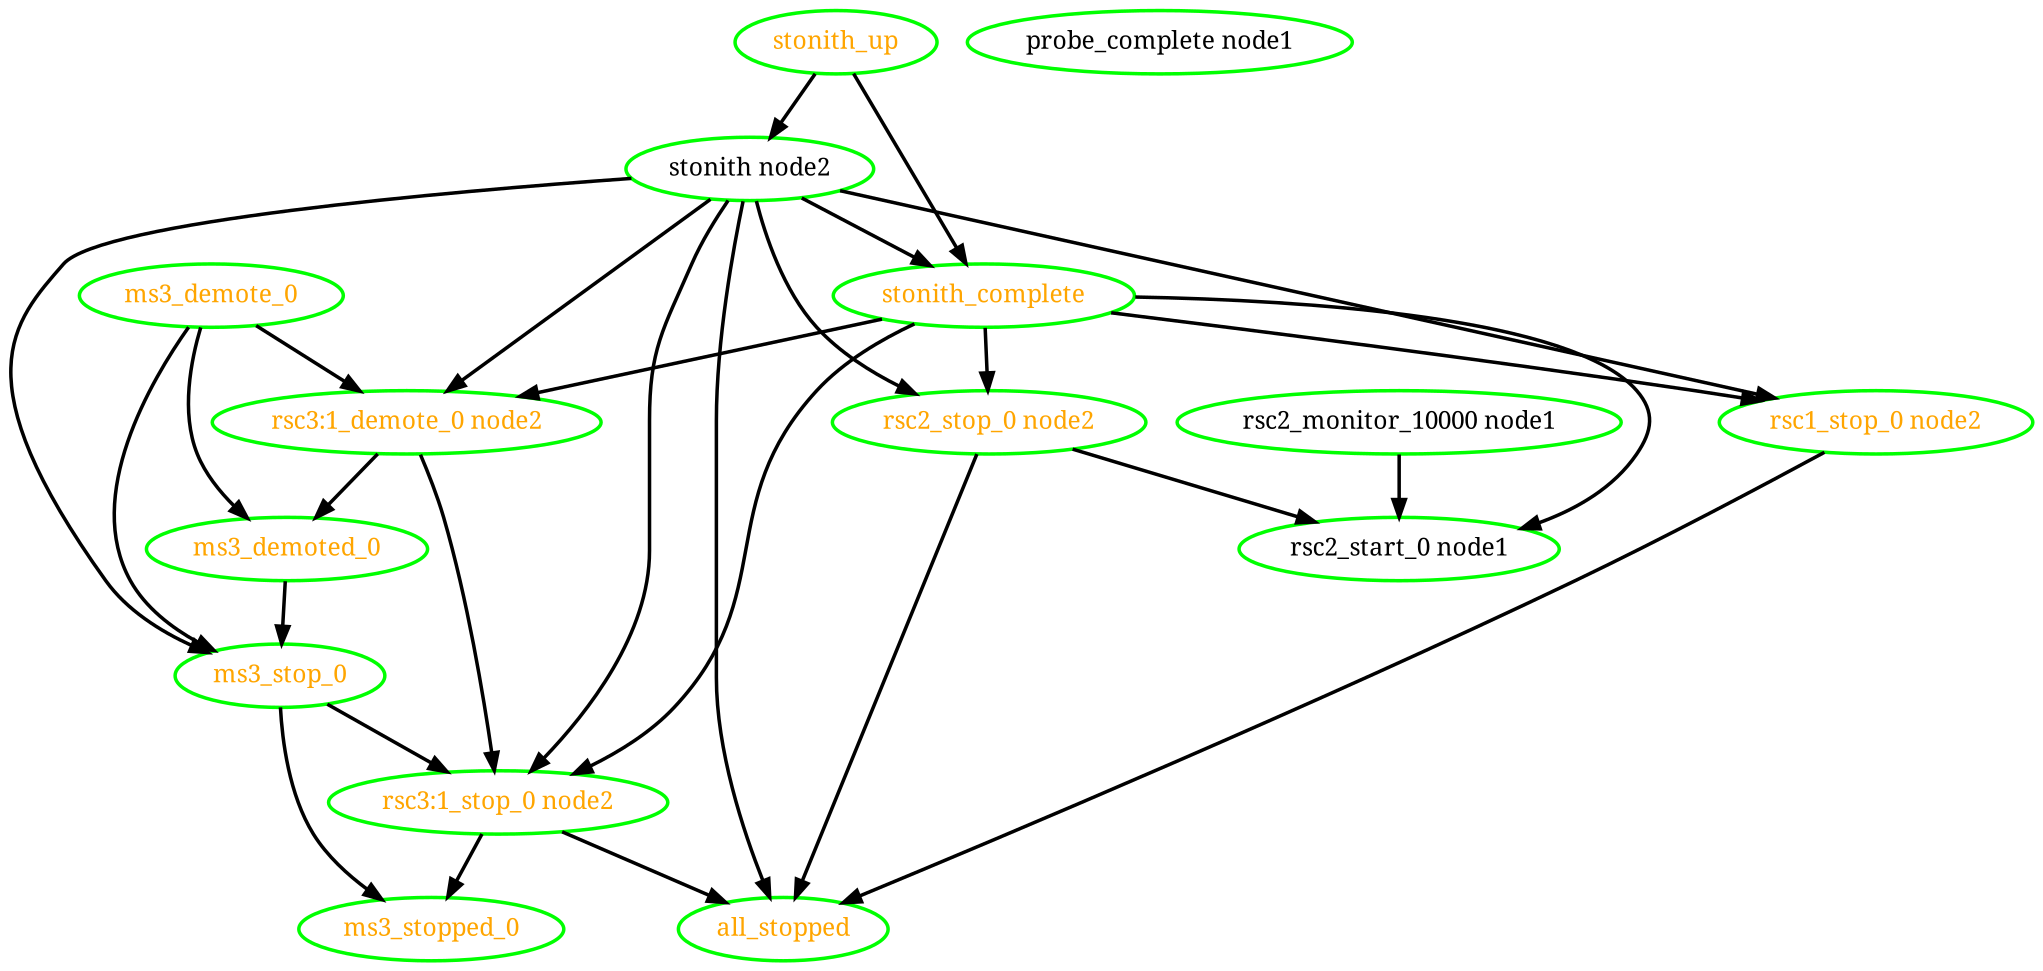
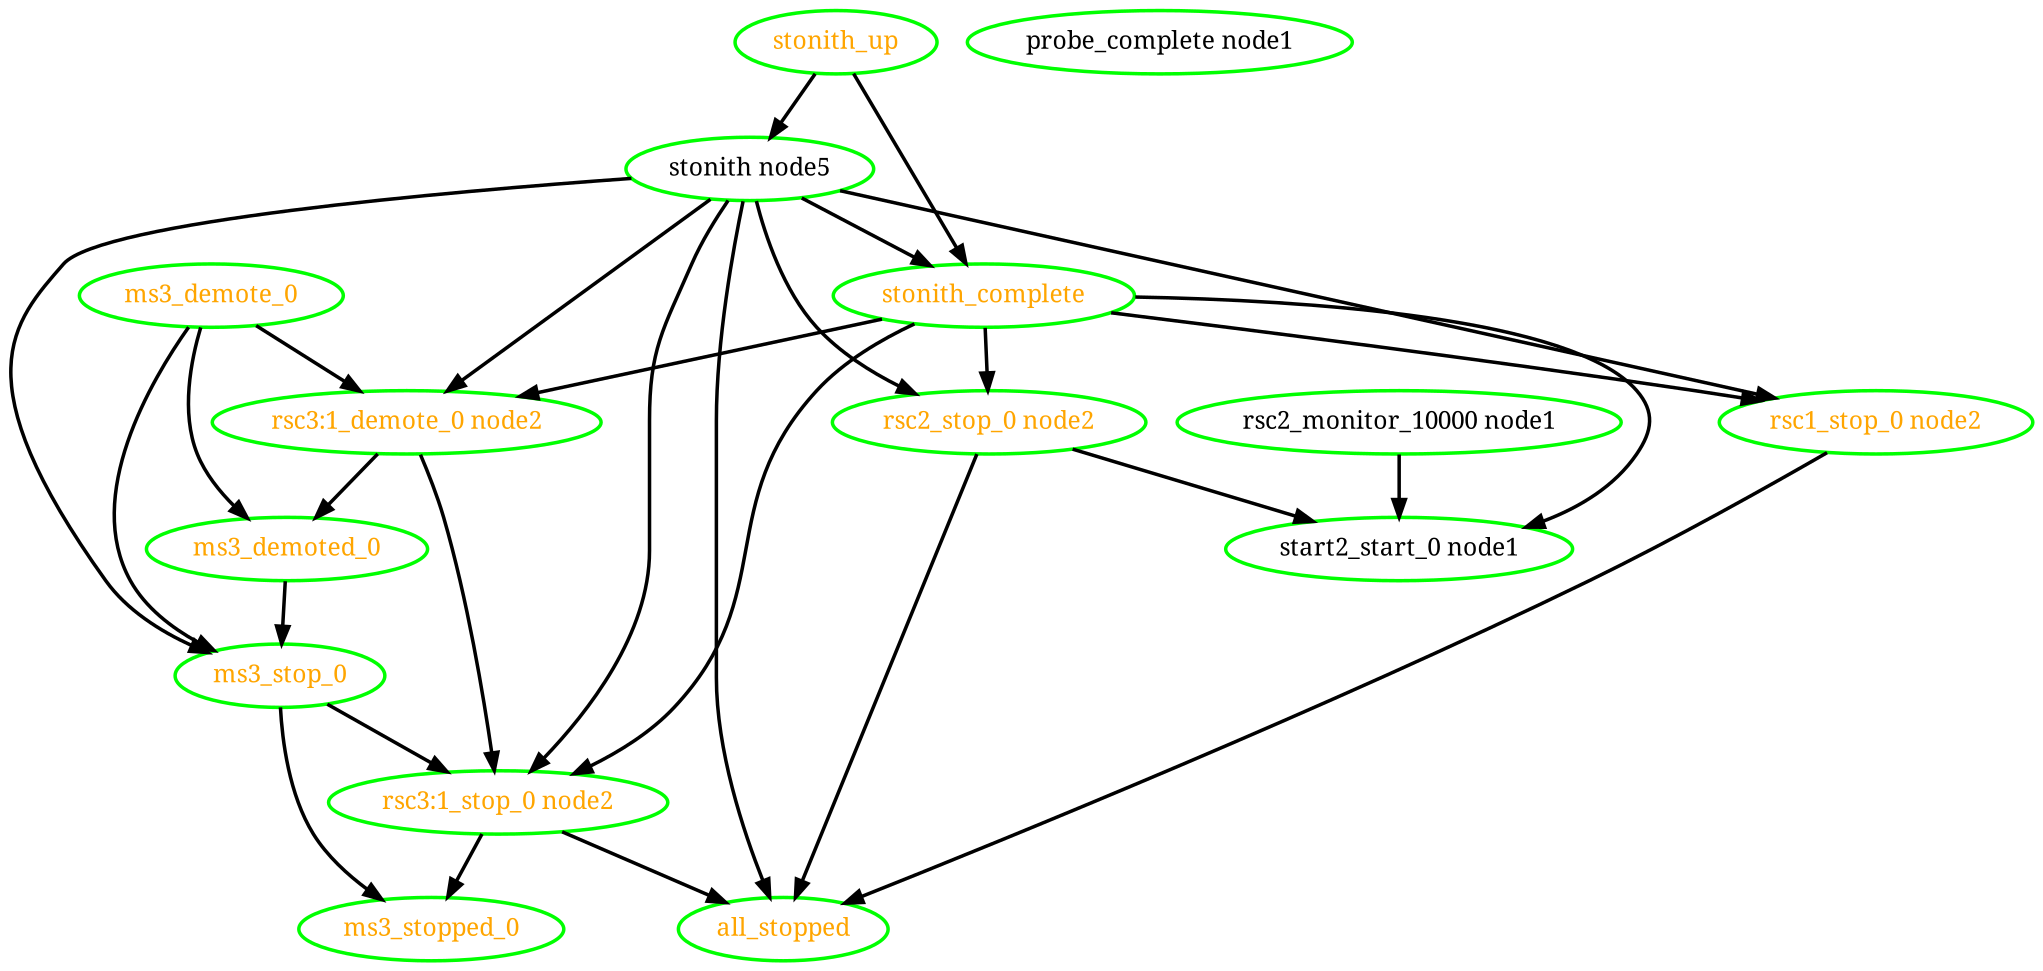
(750, 169) -> (750, 169)
(1399, 549) -> (1399, 549)
